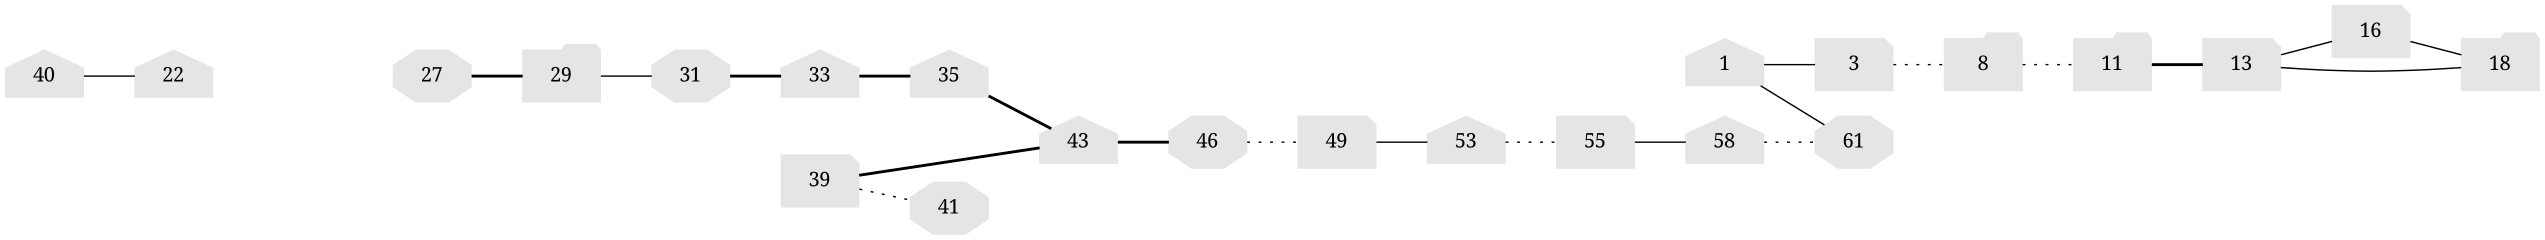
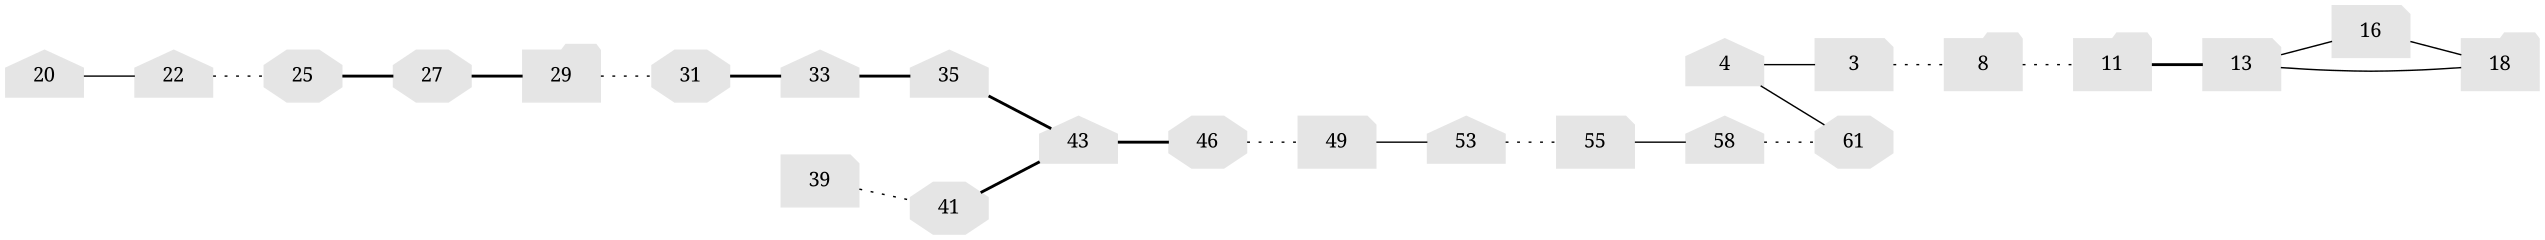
(1725, 65) -> (1725, 65)
(45, 76) -> (45, 76)
none -> (303, 76)
(626, 76) -> (626, 76)
(949, 162) -> (1010, 177)
